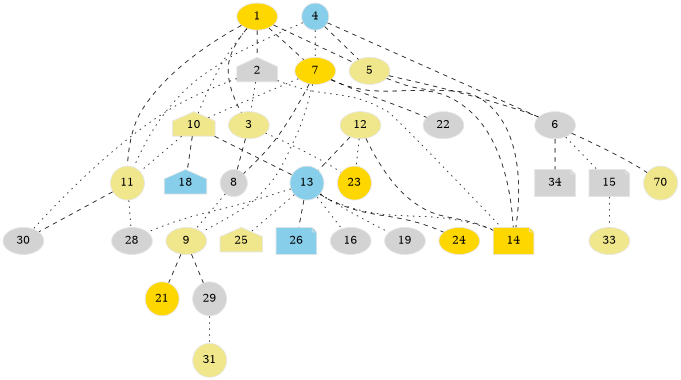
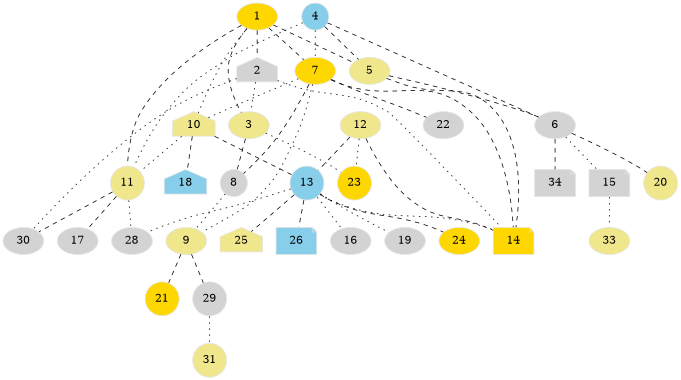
(661, 183) -> (661, 183)
(273, 213) -> (273, 213)
none -> (78, 241)
